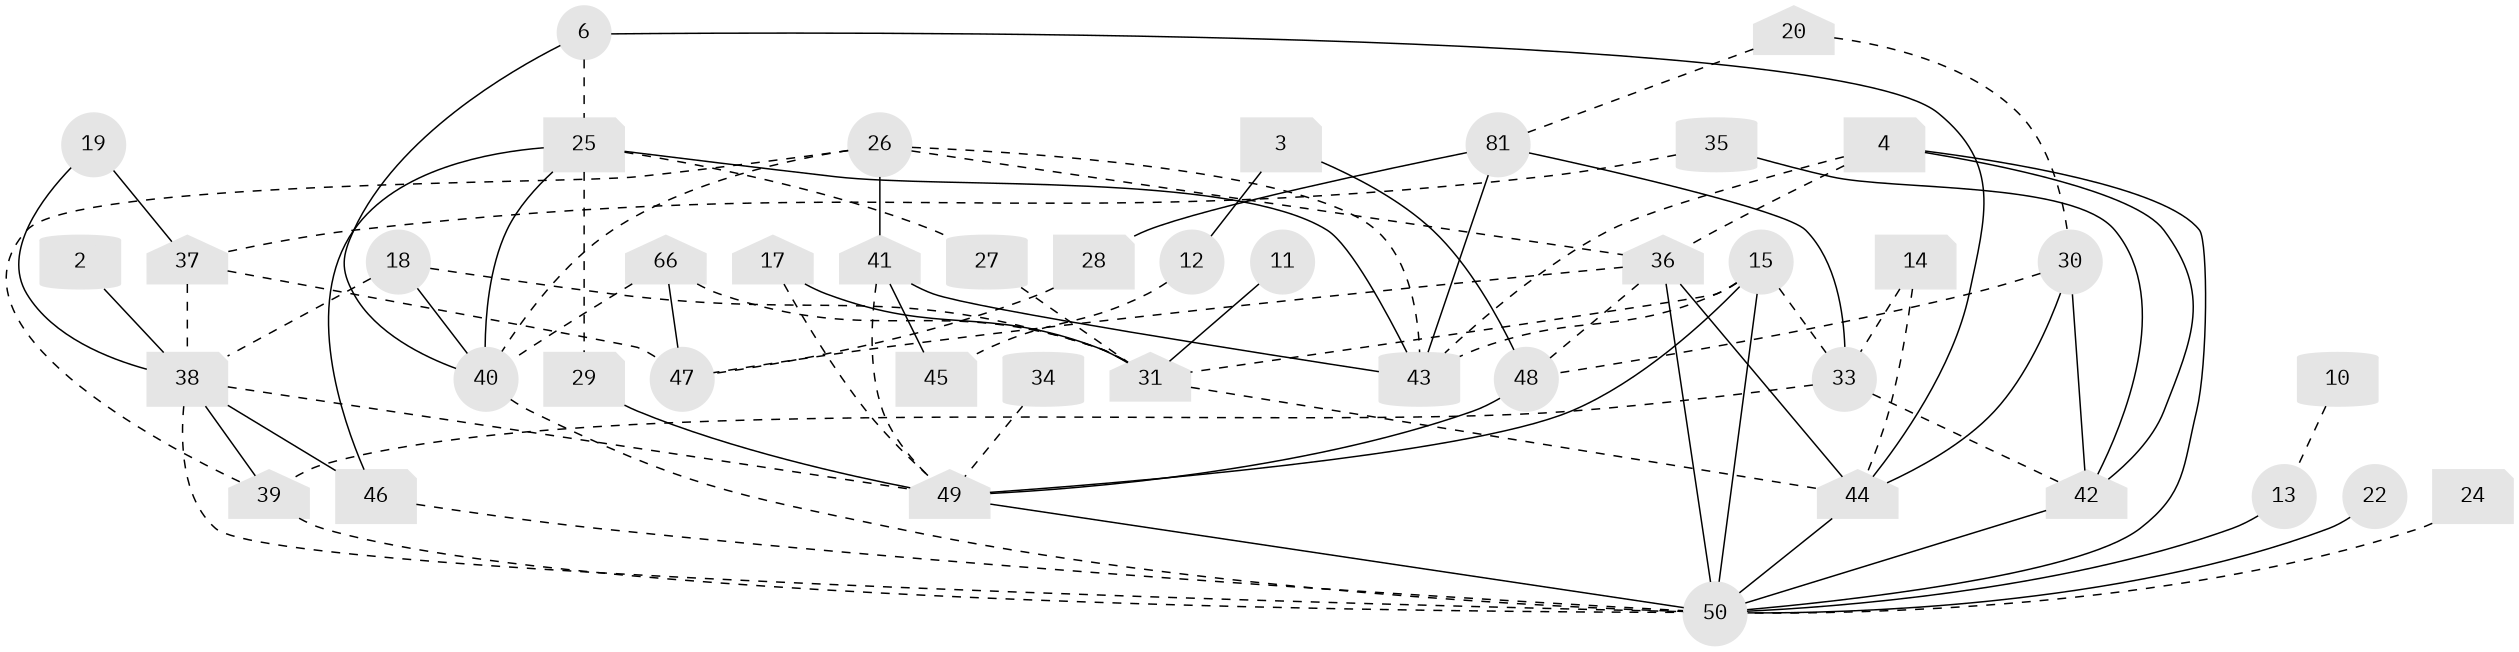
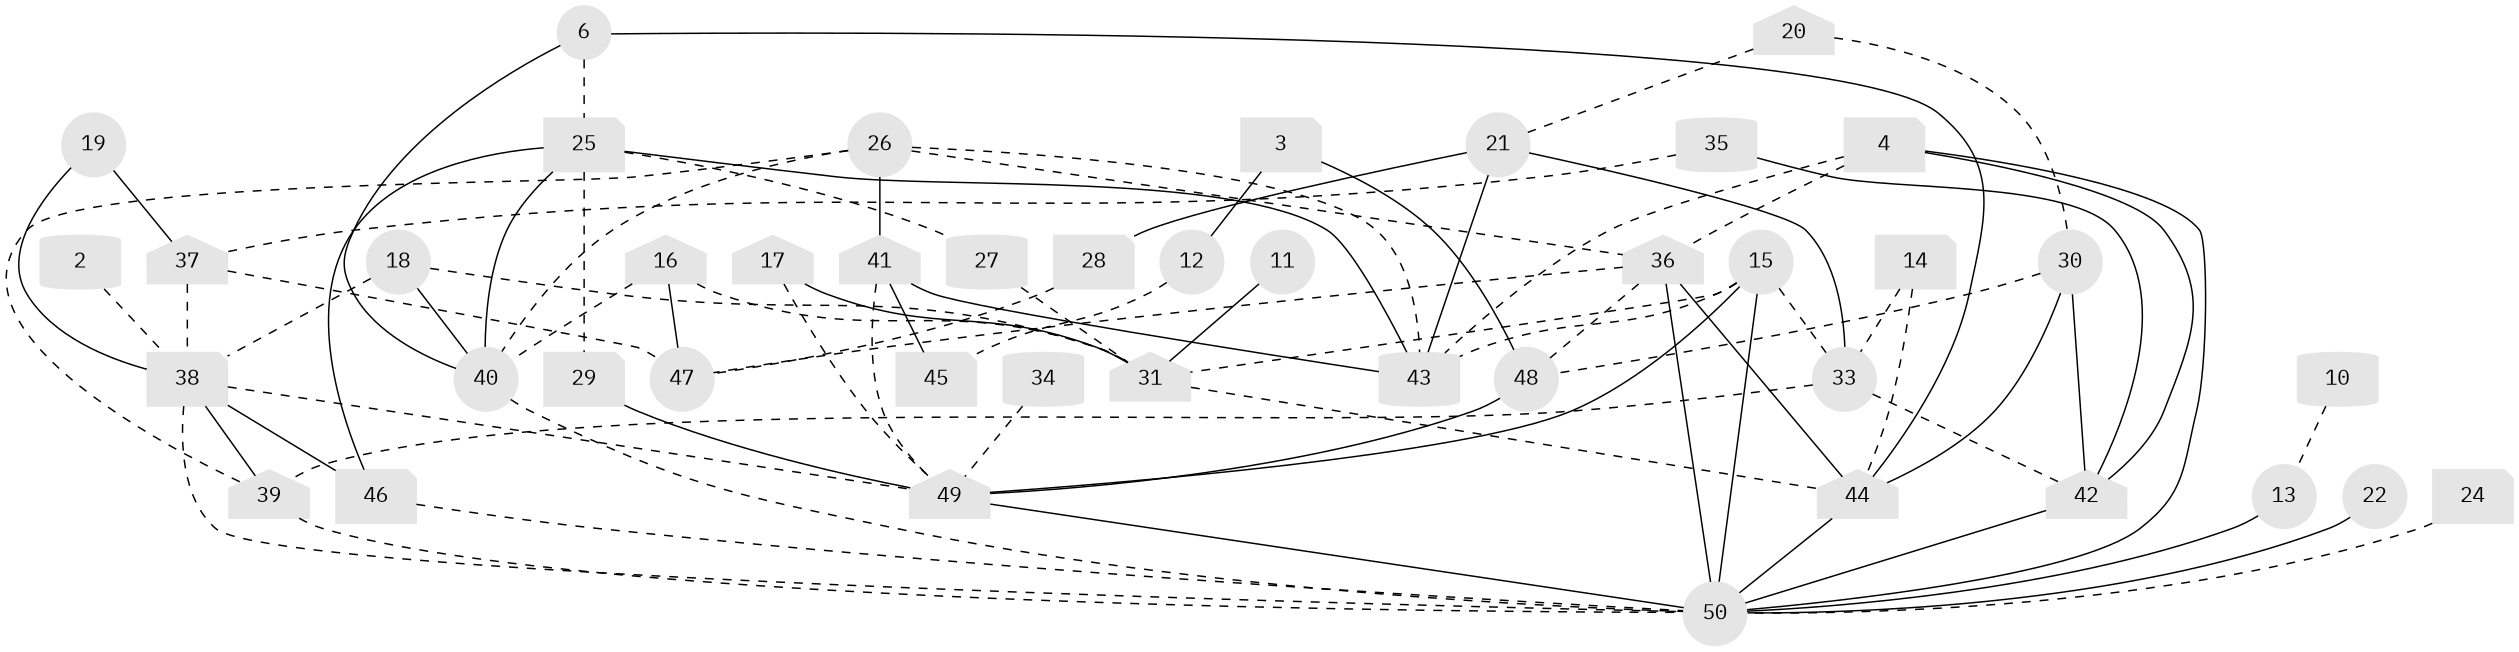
(1498, 145) -> (1498, 145)
(666, 262) -> (666, 262)
(134, 321) -> (134, 321)
